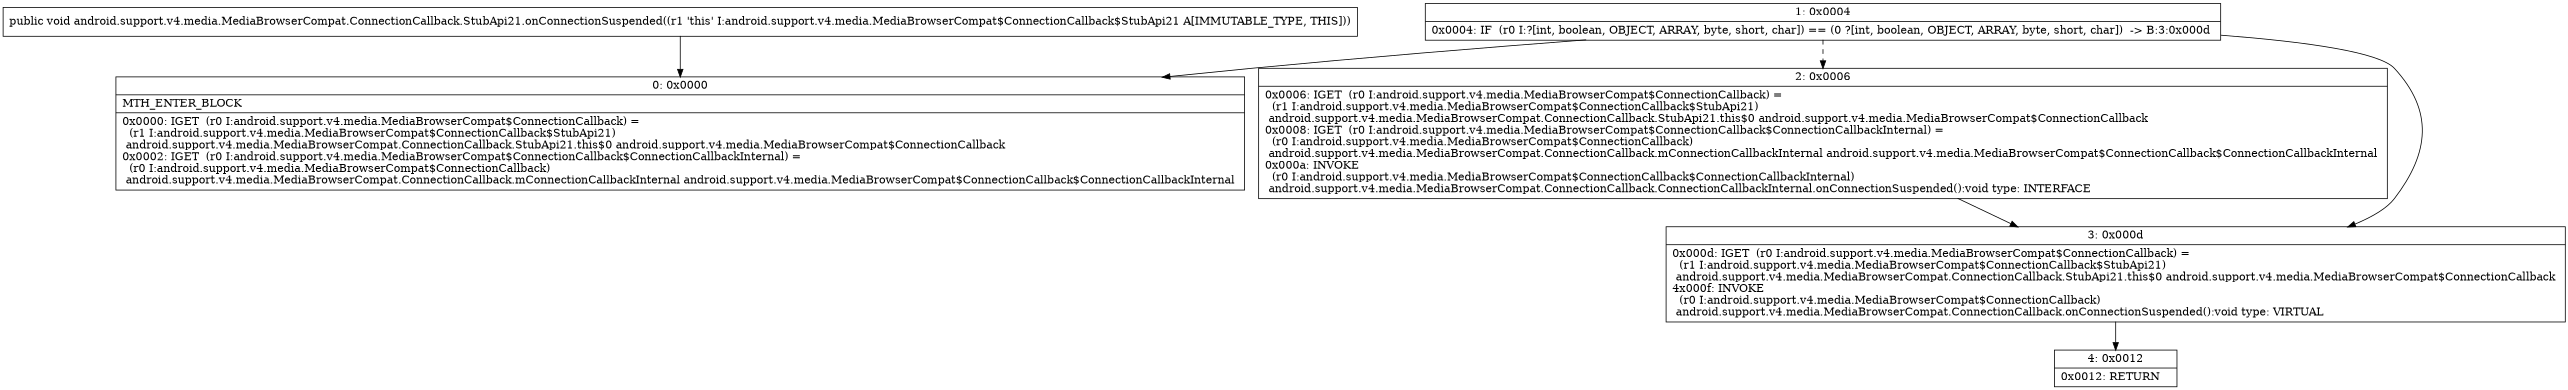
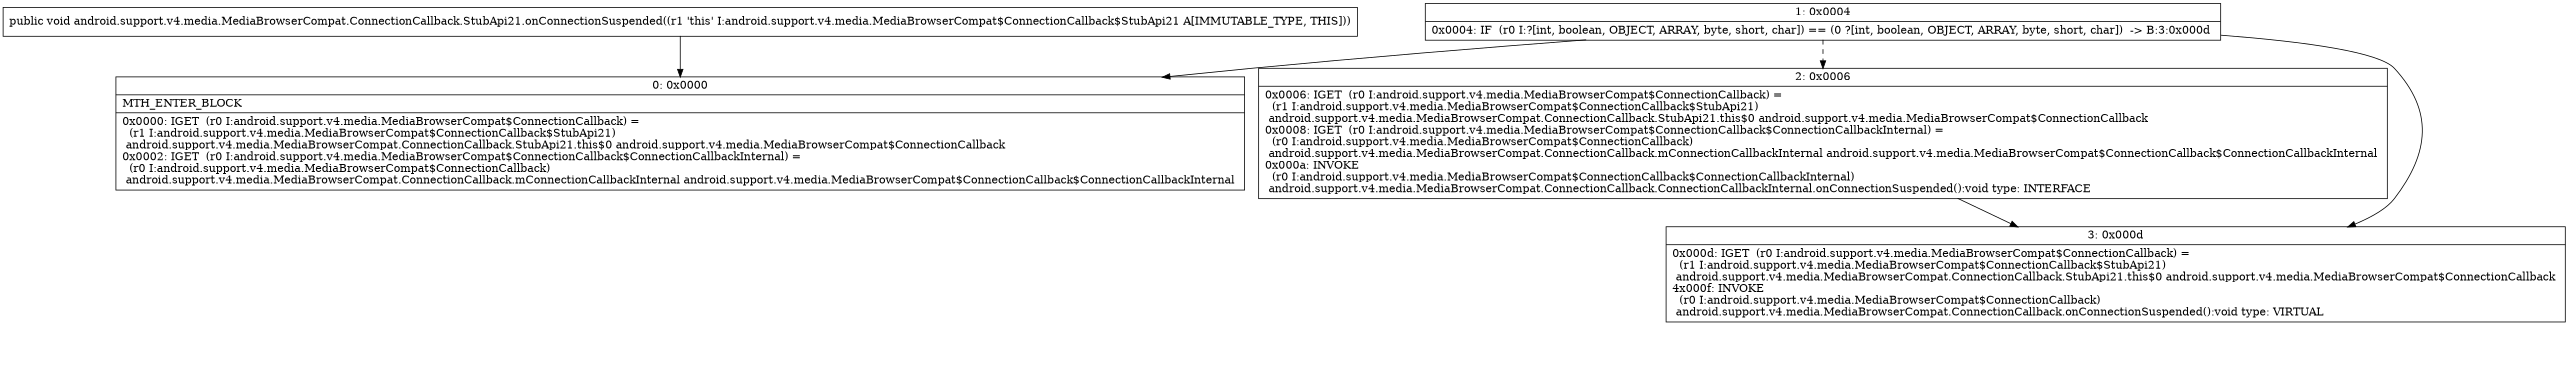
(2116, 368) -> none
